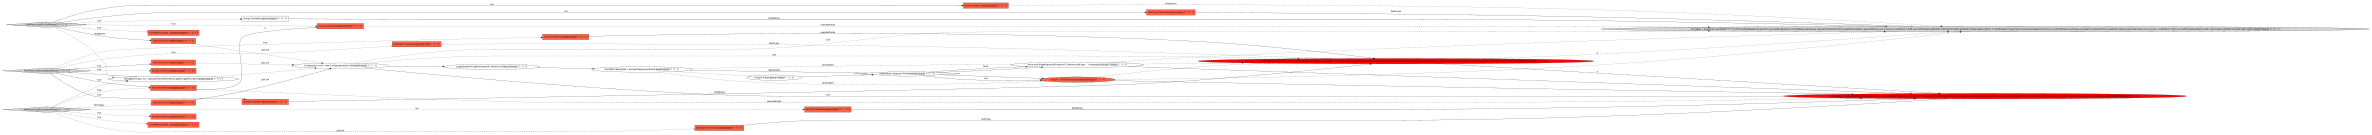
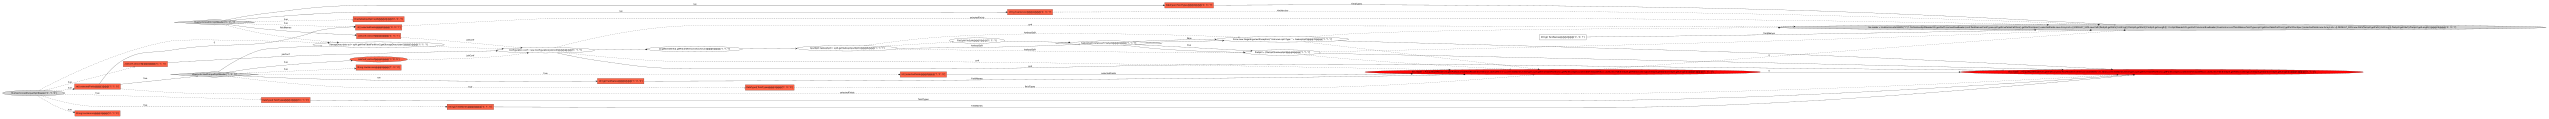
(155, 21) -> none
(173, 63) -> (379, 59)
(1077, 80) -> (1283, 53)
(102, 82) -> (159, 80)
(99, 105) -> (70, 82)
(47, 110) -> (34, 93)
(173, 125) -> none
(340, 131) -> (98, 93)
